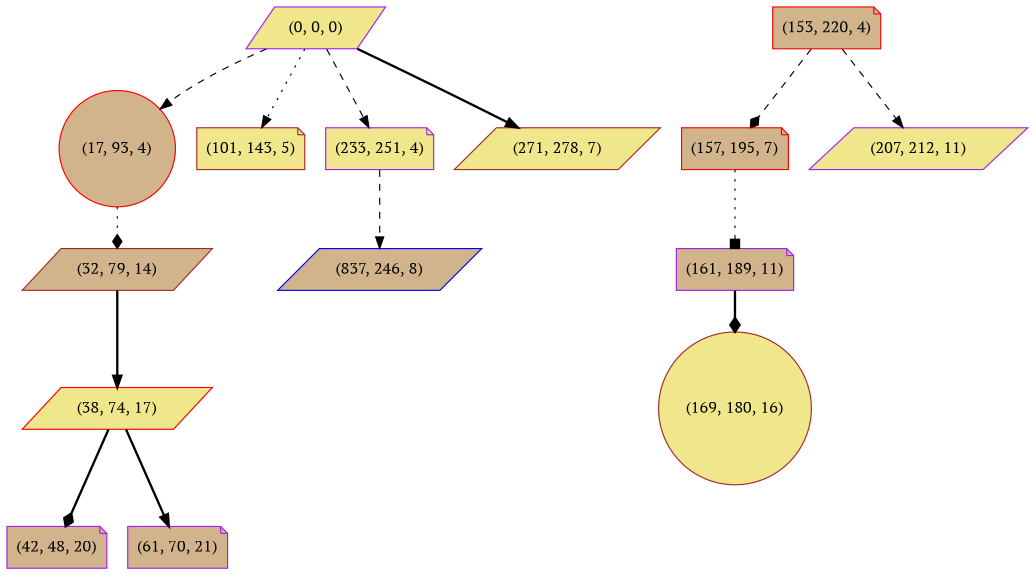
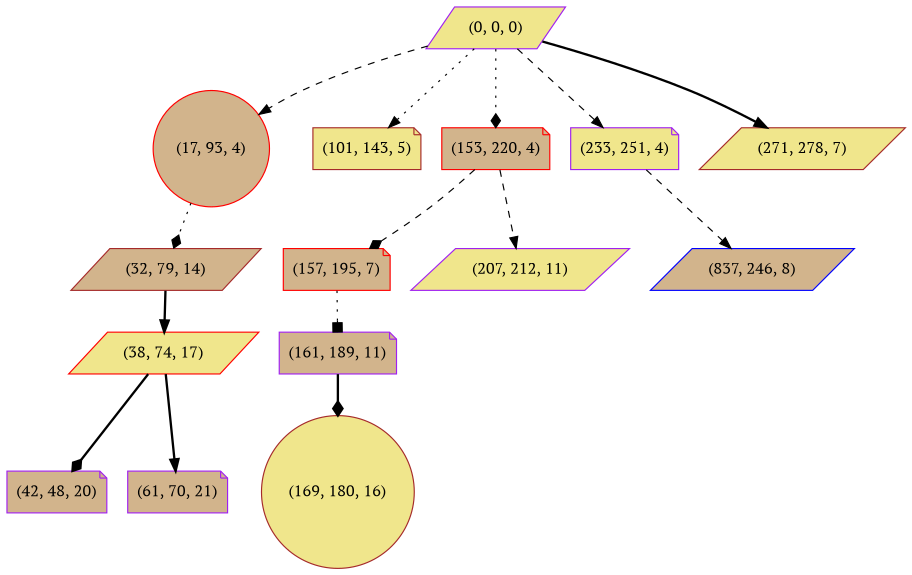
none -> (496, 81)
